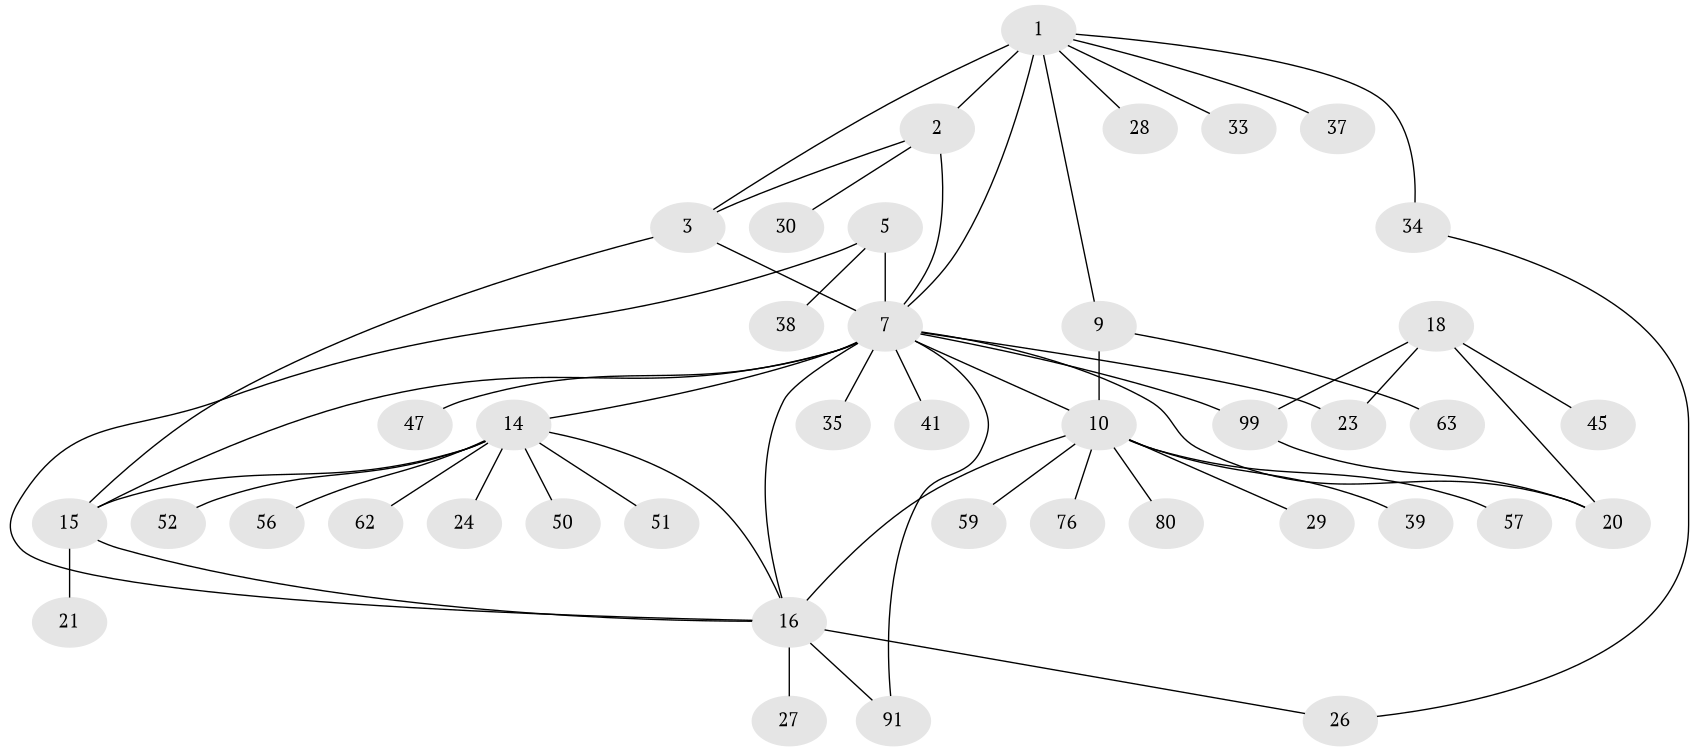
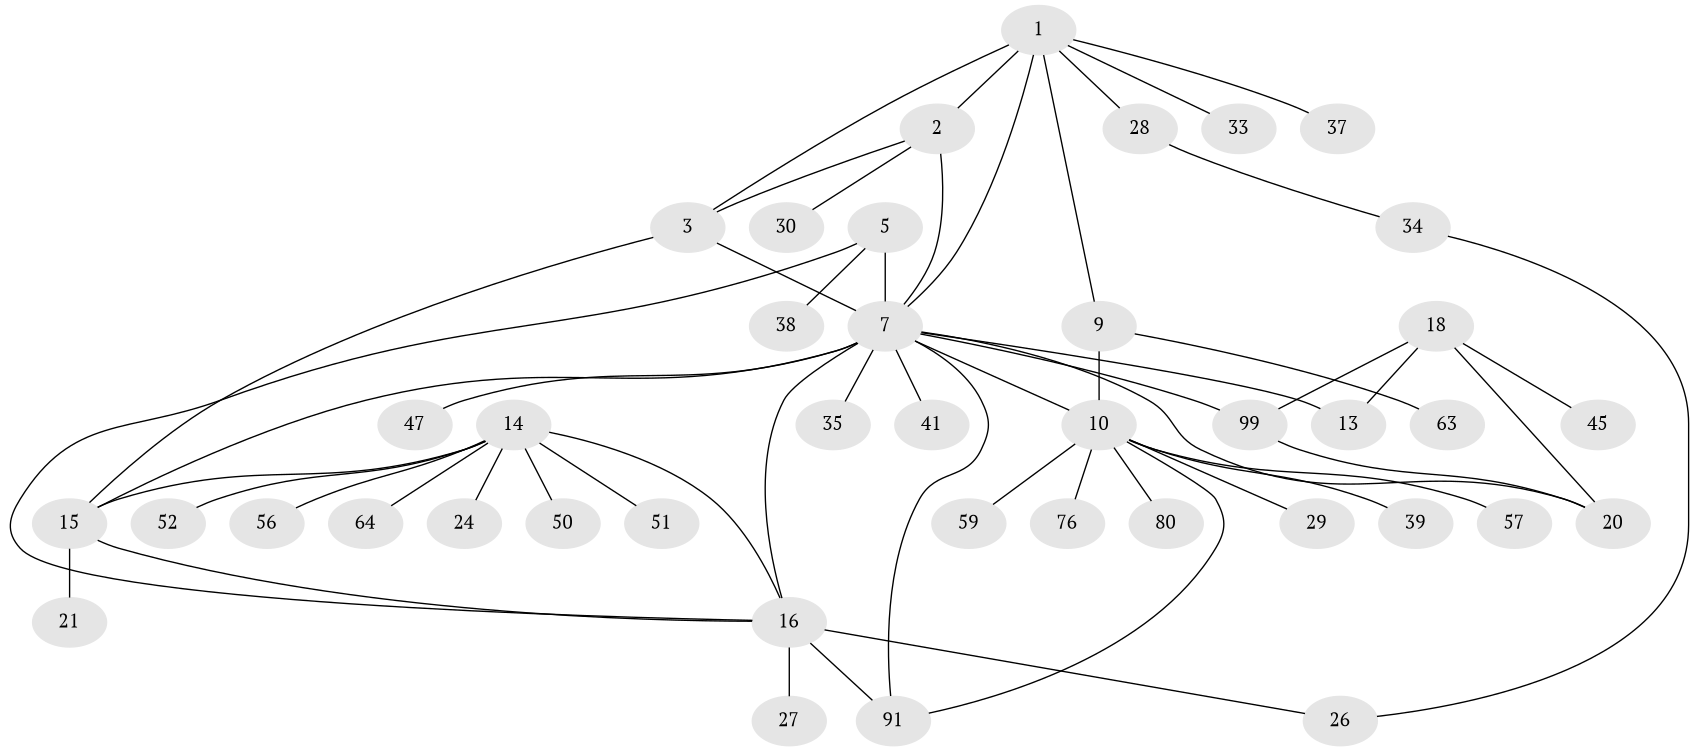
(1287, 64) -> (1273, 184)
(705, 388) -> none
(1349, 425) -> (1349, 425)
(903, 510) -> (1155, 615)
(366, 524) -> (366, 524)
